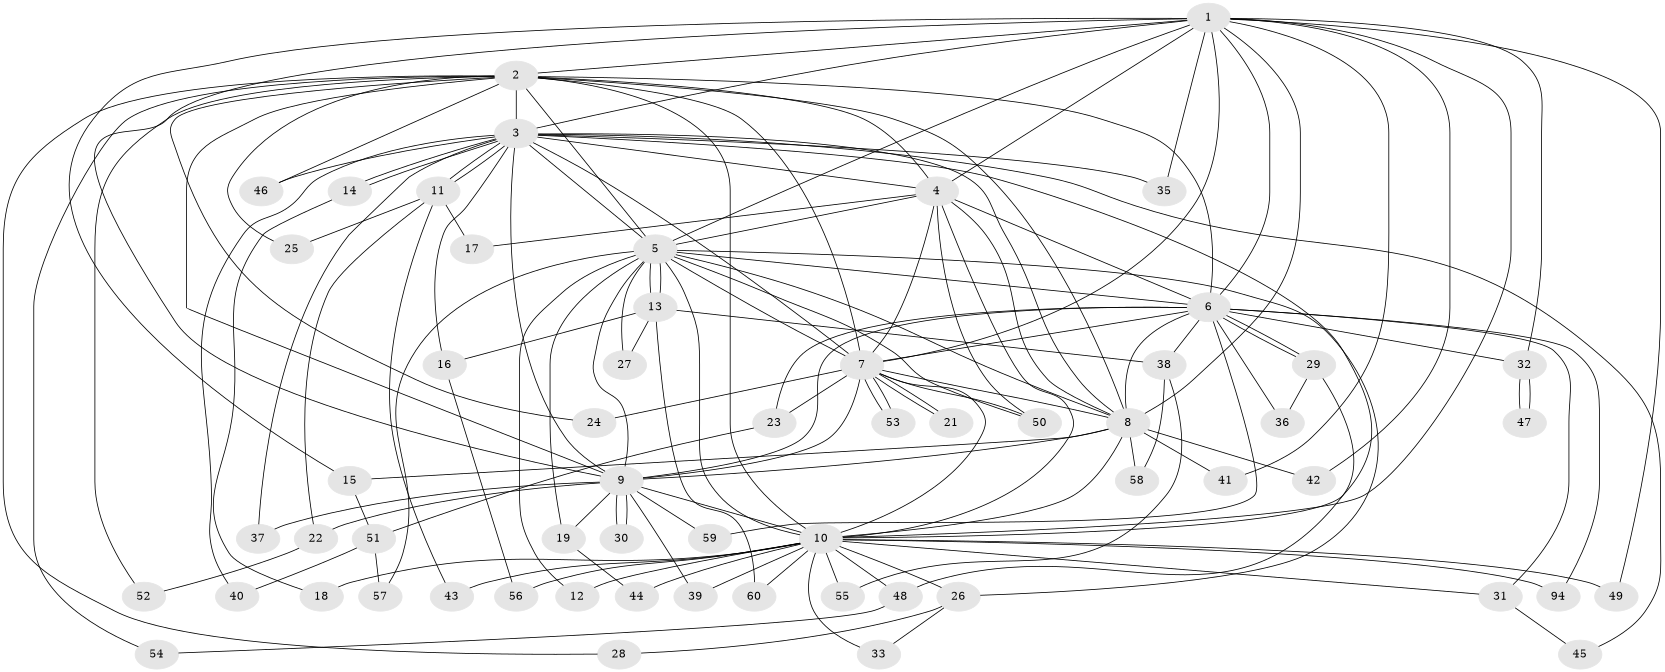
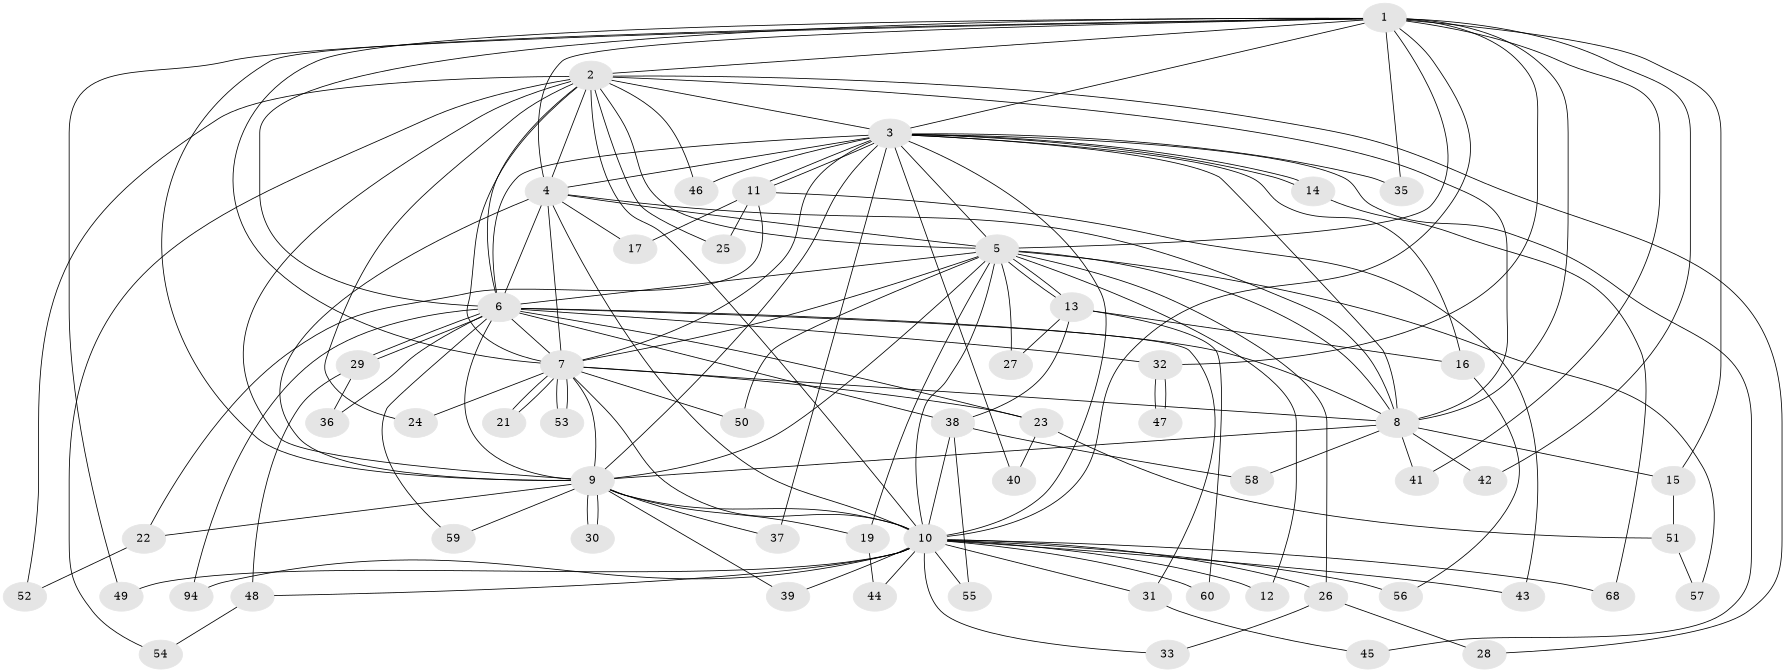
none -> (643, 151)
(959, 326) -> (284, 378)
(1005, 516) -> (939, 481)
(307, 569) -> (1026, 455)
(322, 597) -> (1613, 597)
